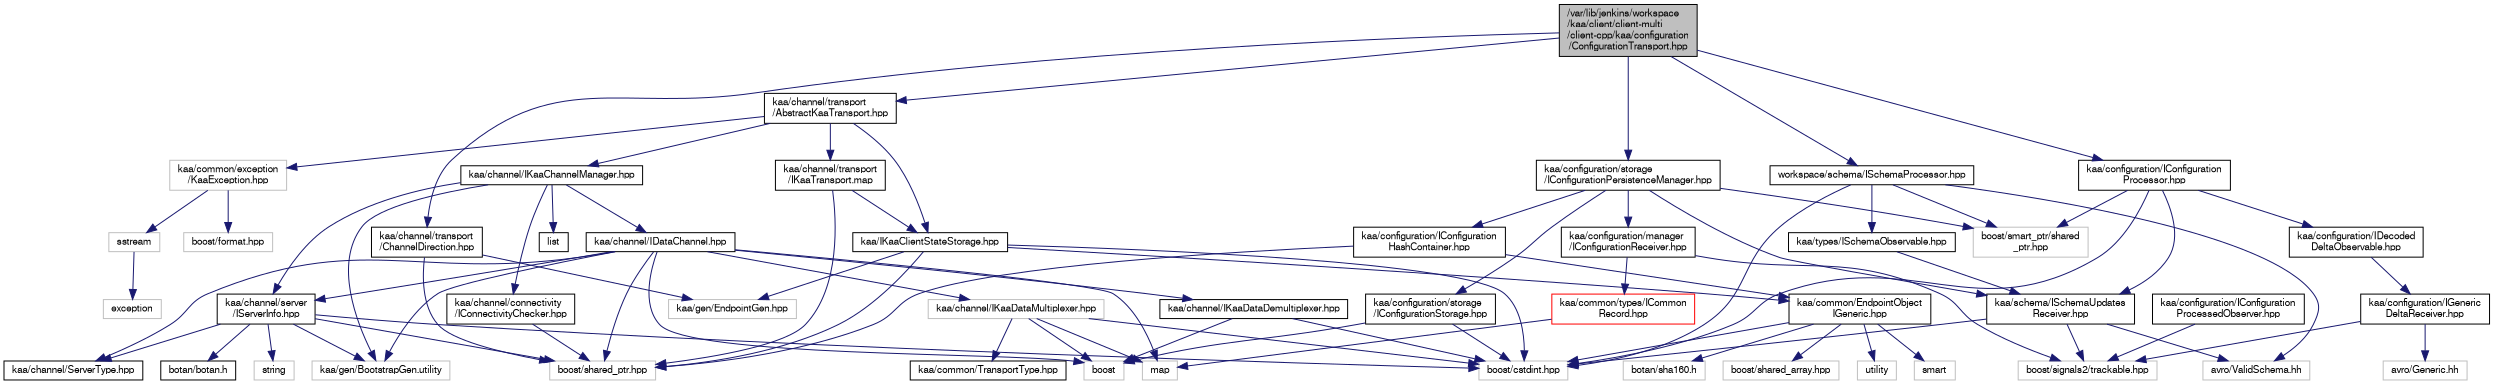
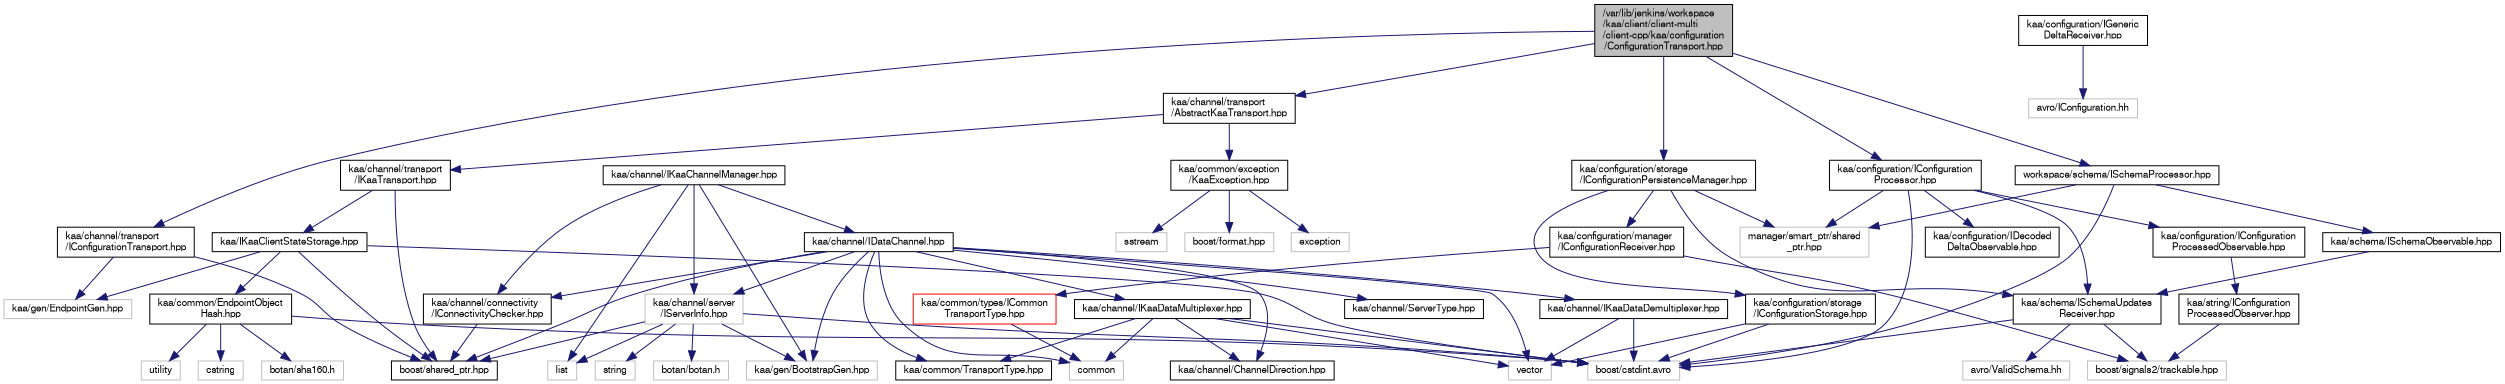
(684, 143) -> none
(899, 166) -> none
(228, 175) -> (1229, 175)
(830, 175) -> (395, 175)
(2163, 225) -> none
(427, 242) -> (126, 242)
(554, 242) -> (562, 370)
(1430, 242) -> none
(1872, 242) -> (2412, 242)
(2031, 242) -> (1804, 242)
none -> (2229, 242)
(133, 271) -> (1275, 209)
(2387, 272) -> none
none -> (668, 278)
(266, 309) -> (694, 309)
(1016, 309) -> (1162, 309)
(1623, 309) -> (985, 309)
(1860, 309) -> (221, 309)
(2228, 309) -> (2239, 309)
none -> (866, 313)
(2253, 340) -> none
(166, 341) -> (625, 341)
(198, 370) -> (691, 370)
(381, 370) -> (812, 370)
(603, 370) -> (444, 370)
(1104, 370) -> (1530, 370)
(1160, 370) -> (1096, 370)
none -> (1252, 370)
(1523, 370) -> (1634, 370)
(1781, 370) -> none
(1935, 370) -> (221, 370)
(2425, 370) -> (2083, 108)
